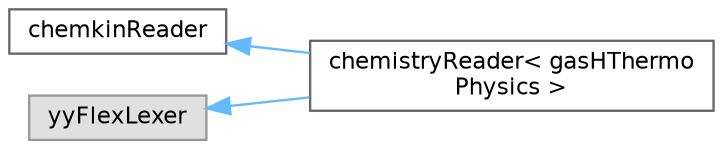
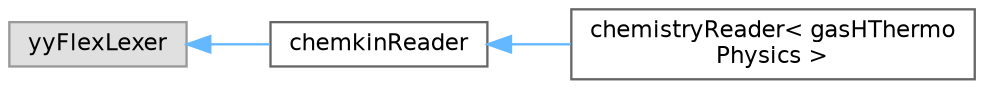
(270, 102) -> (240, 44)
